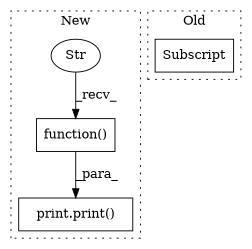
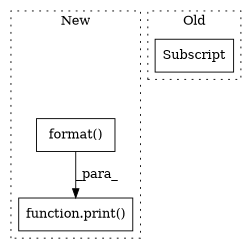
(76, 56) -> none
(76, 135) -> (76, 135)
(76, 214) -> (76, 214)
